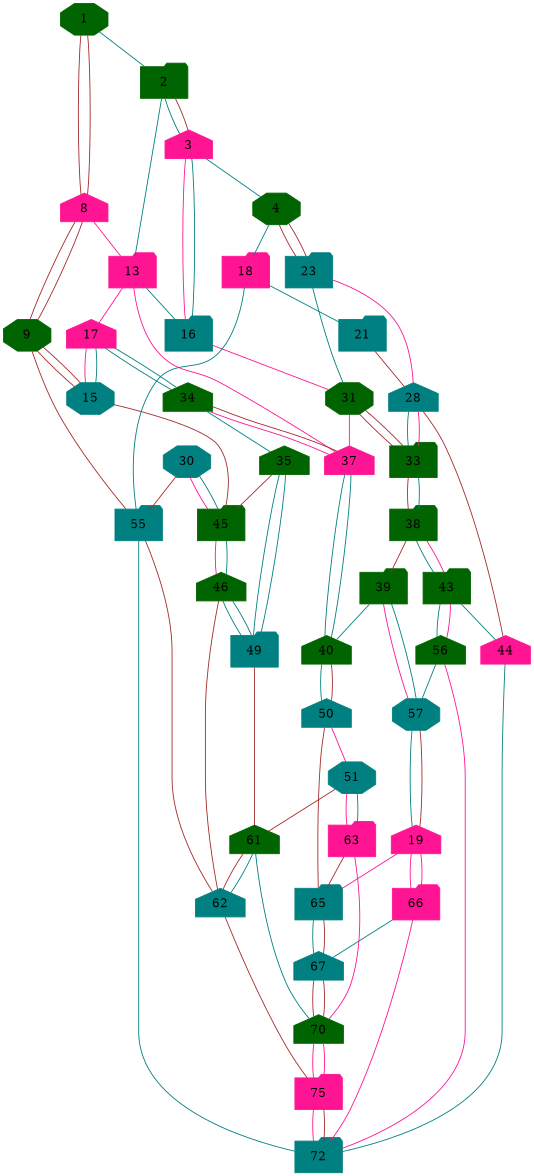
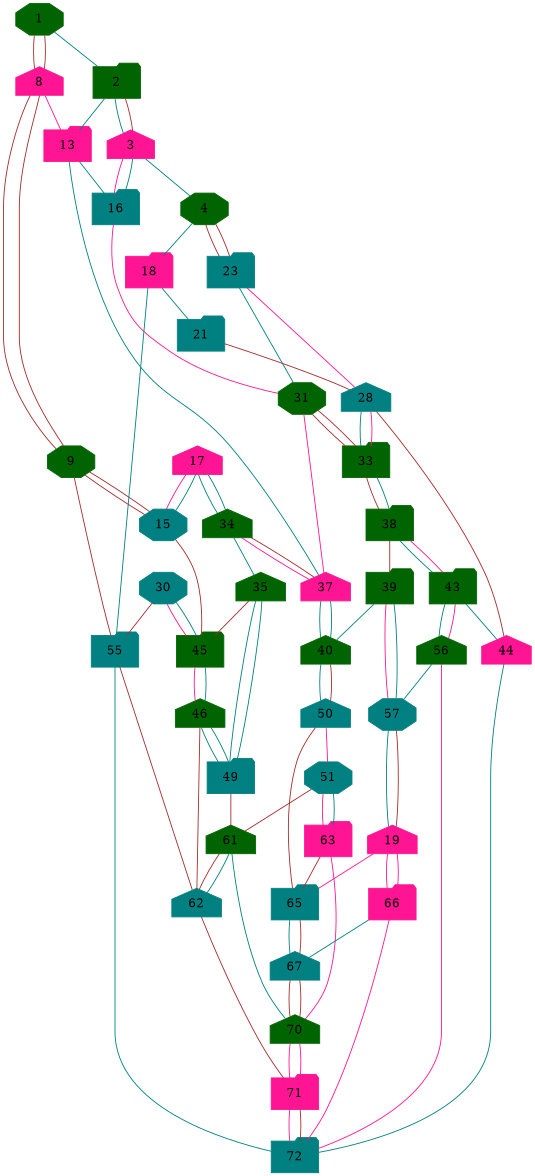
(111, 305) -> none
(218, 381) -> (160, 387)
(319, 1094) -> (295, 1094)
